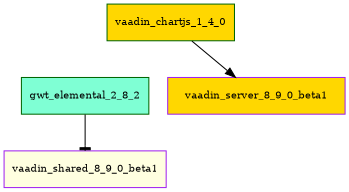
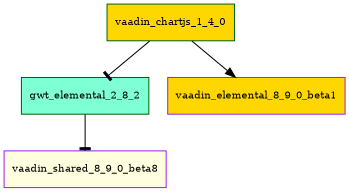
none -> (130, 58)
(256, 96) -> (256, 96)
(85, 169) -> (85, 169)
